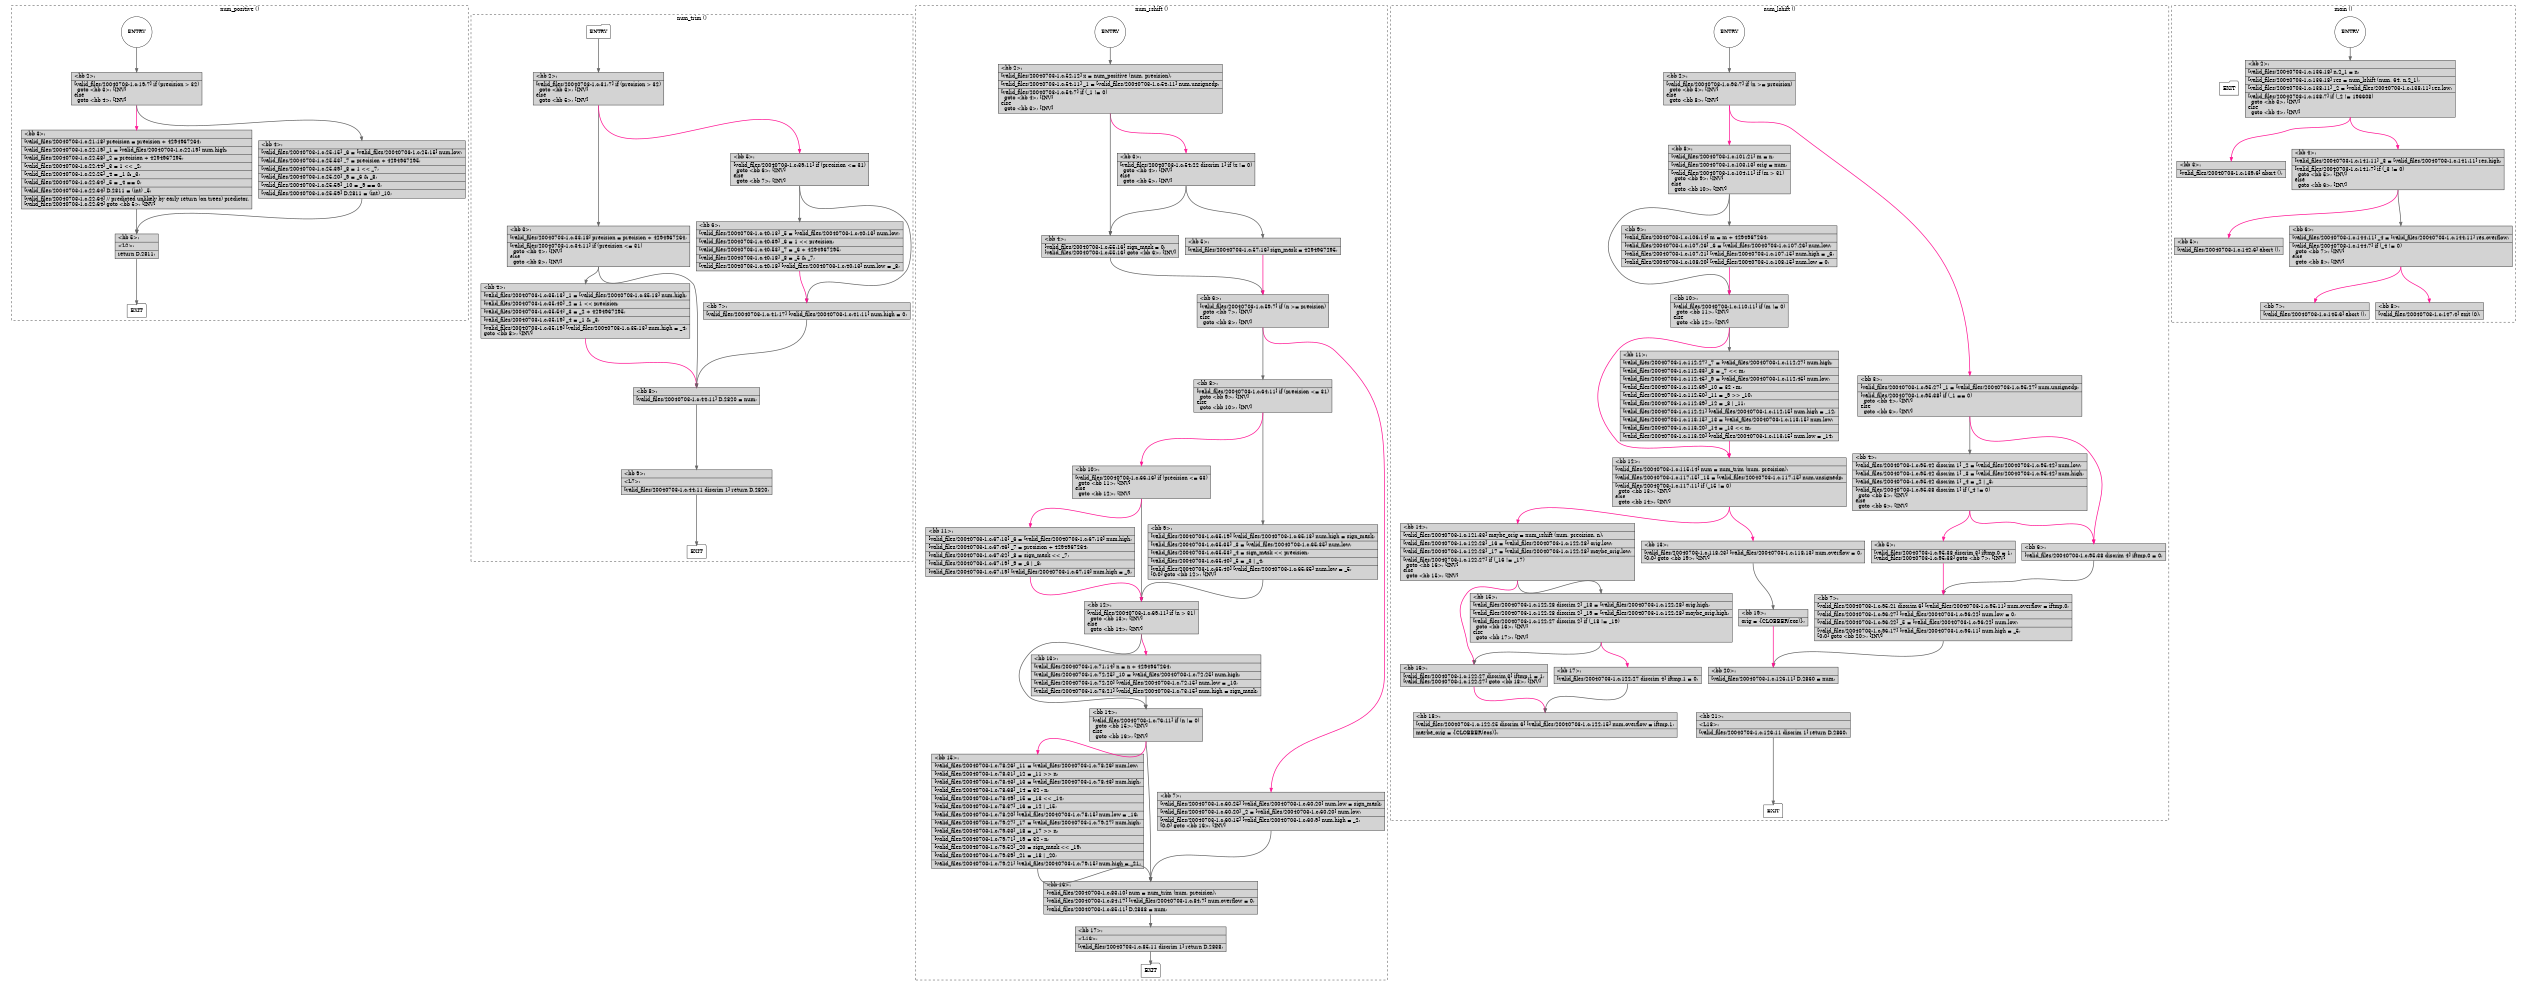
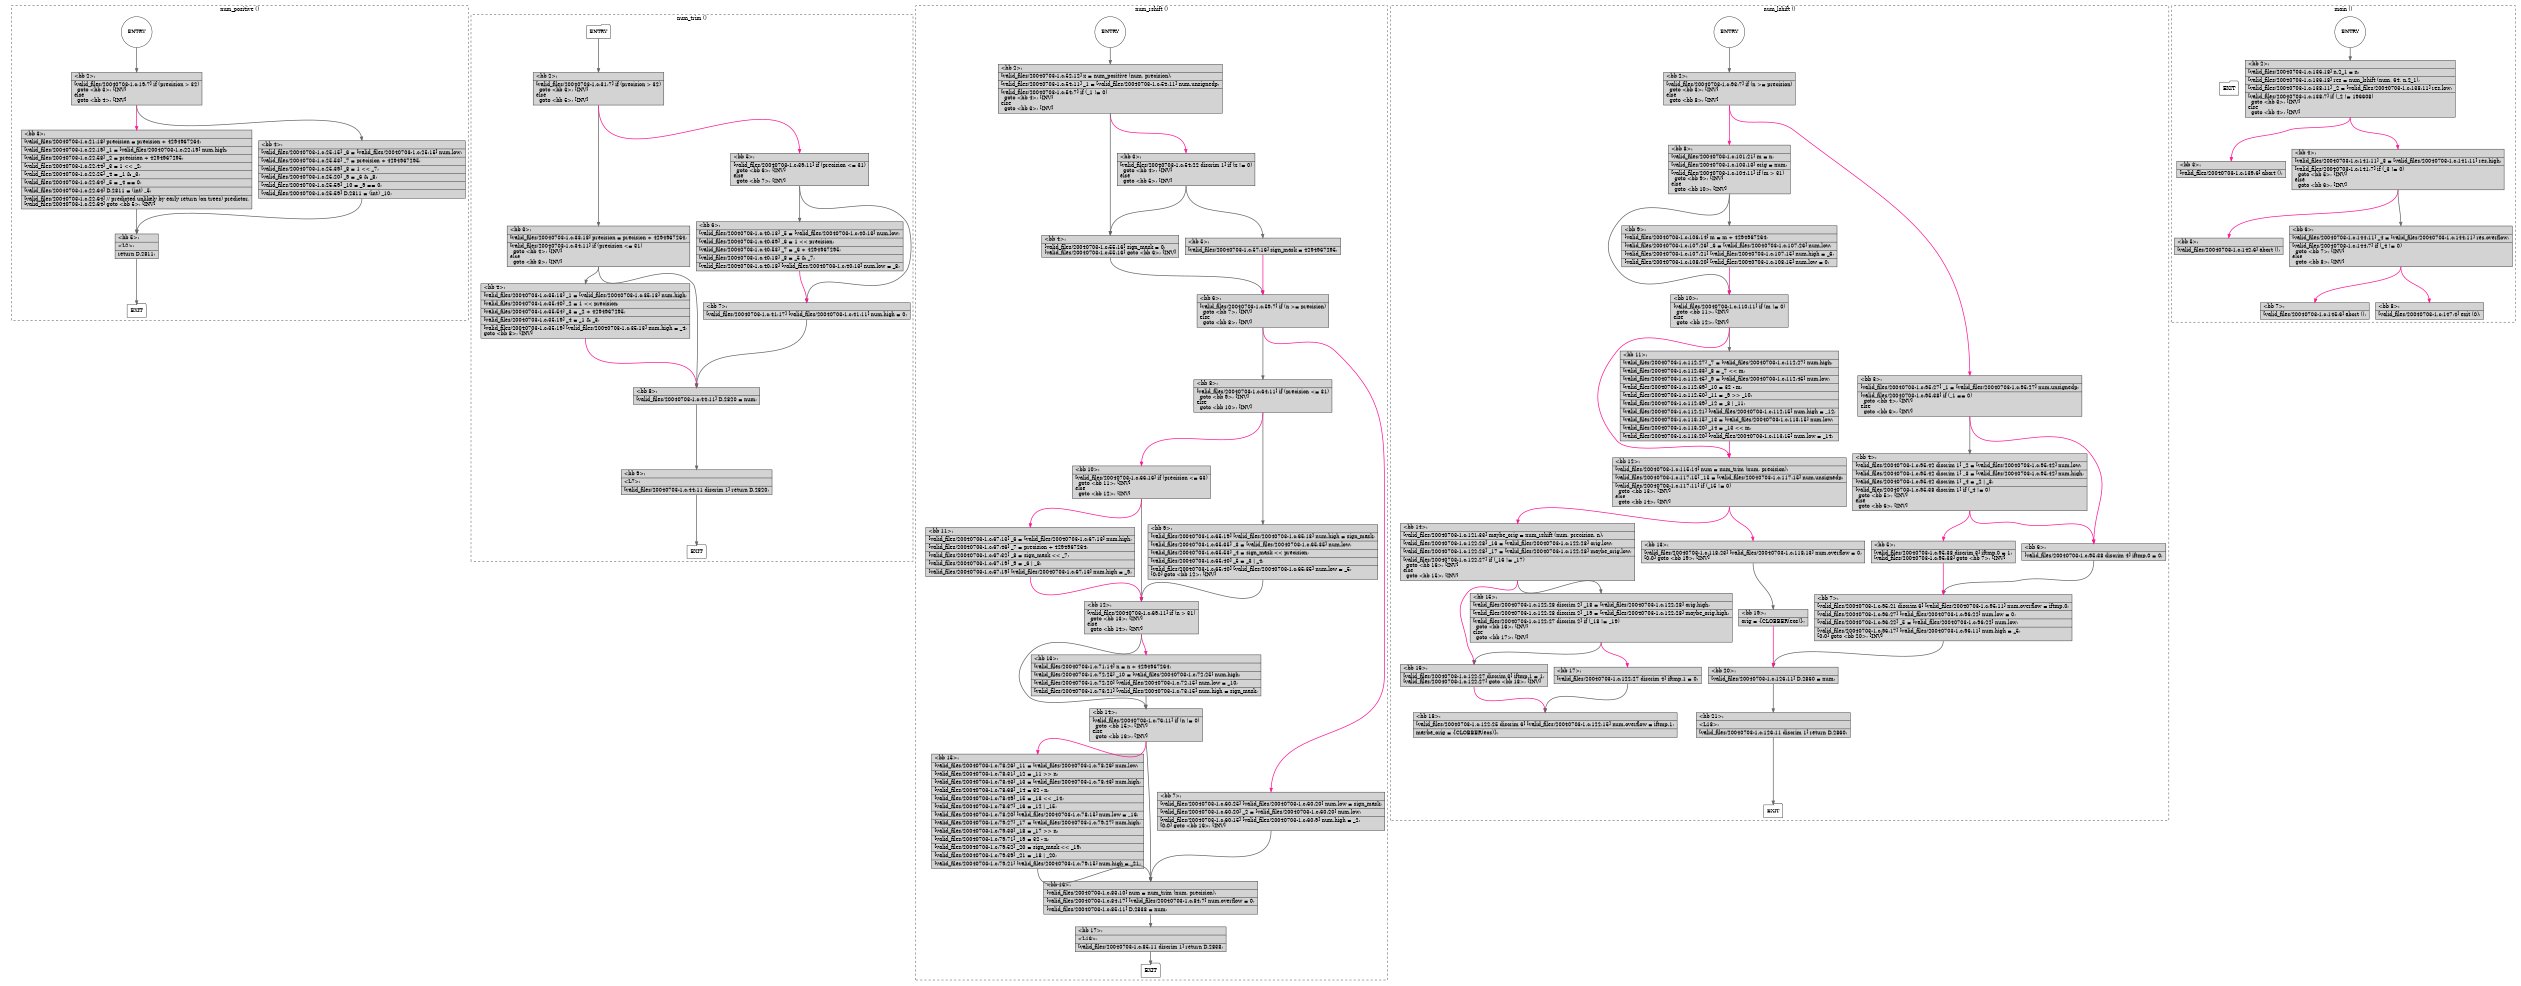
none -> (1773, 696)
